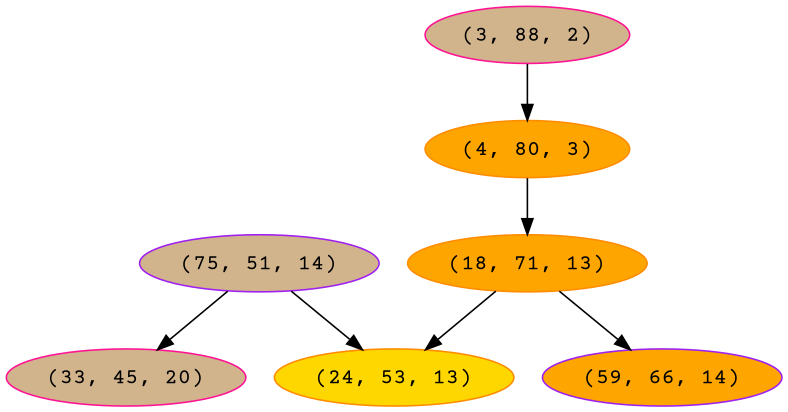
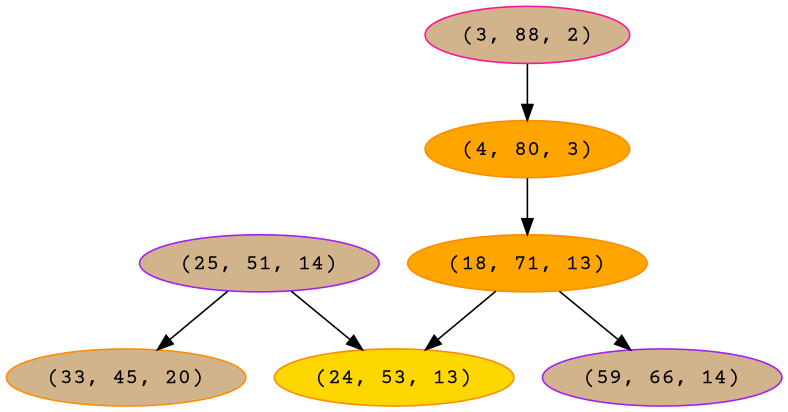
(259, 263) -> (259, 263)
(126, 377) -> (126, 377)
(662, 377) -> (662, 377)
